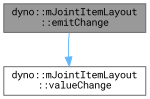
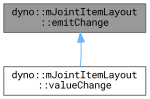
(68, 45) -> (81, 54)
